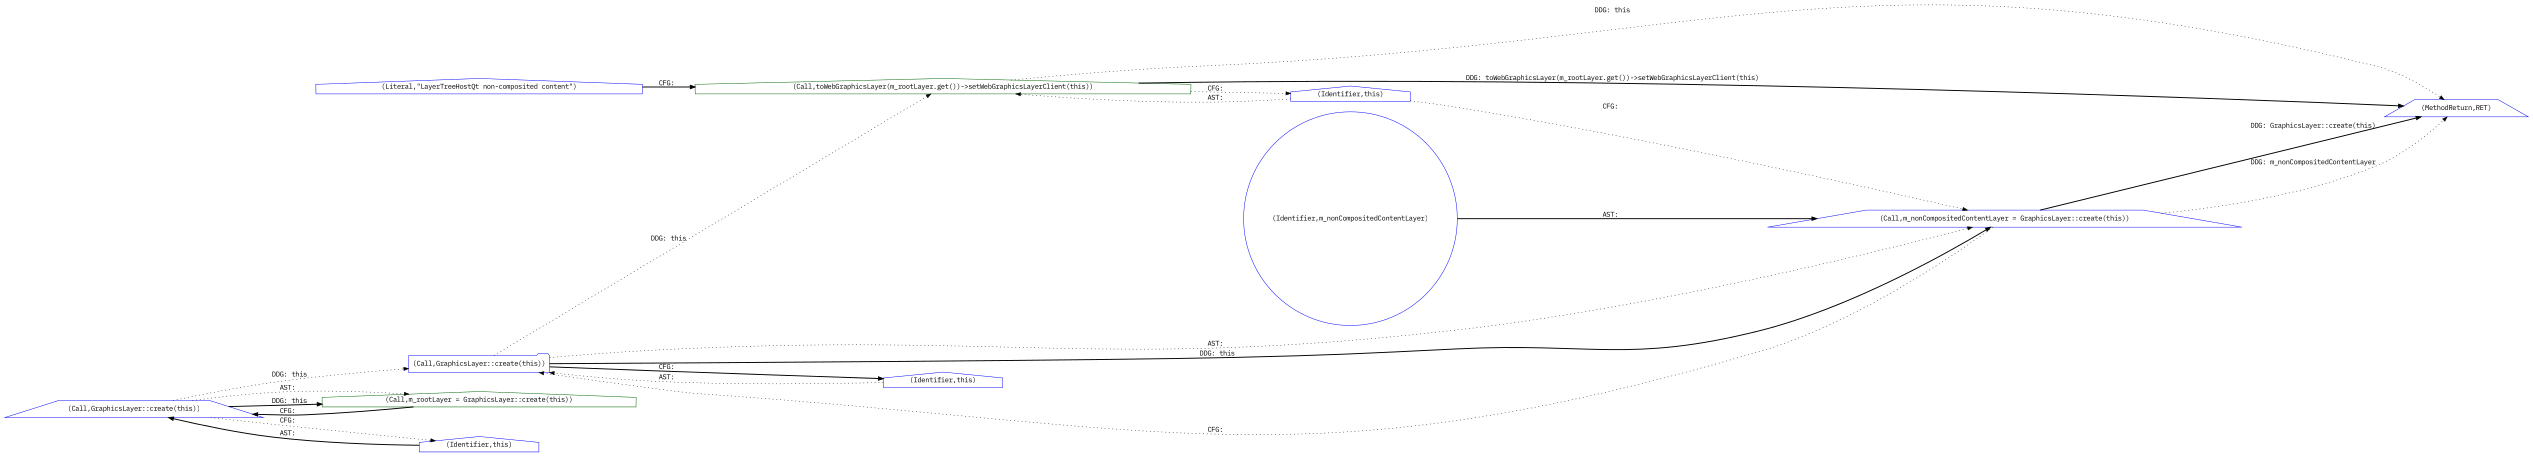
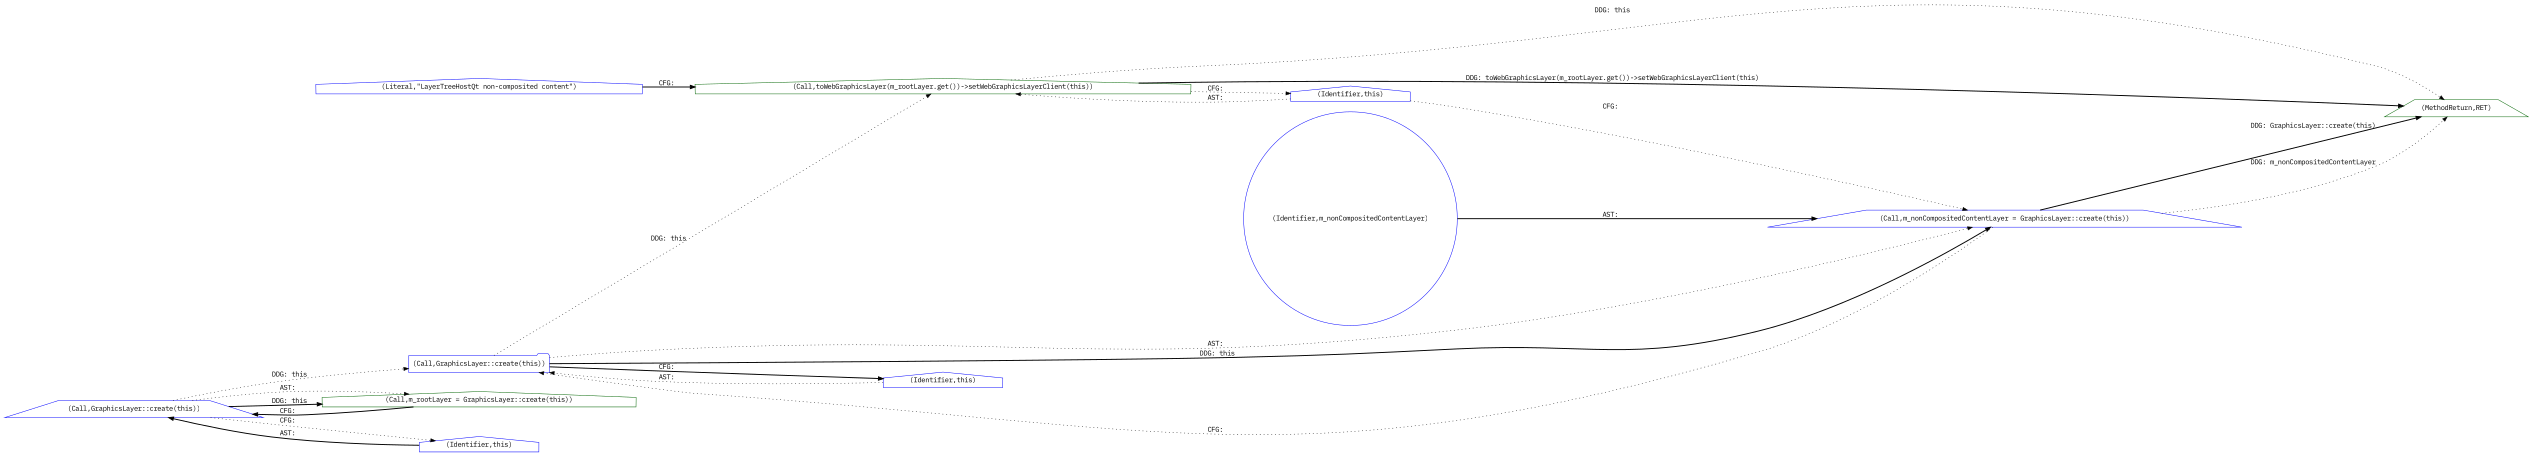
(2456, 108) -> (2456, 108)
